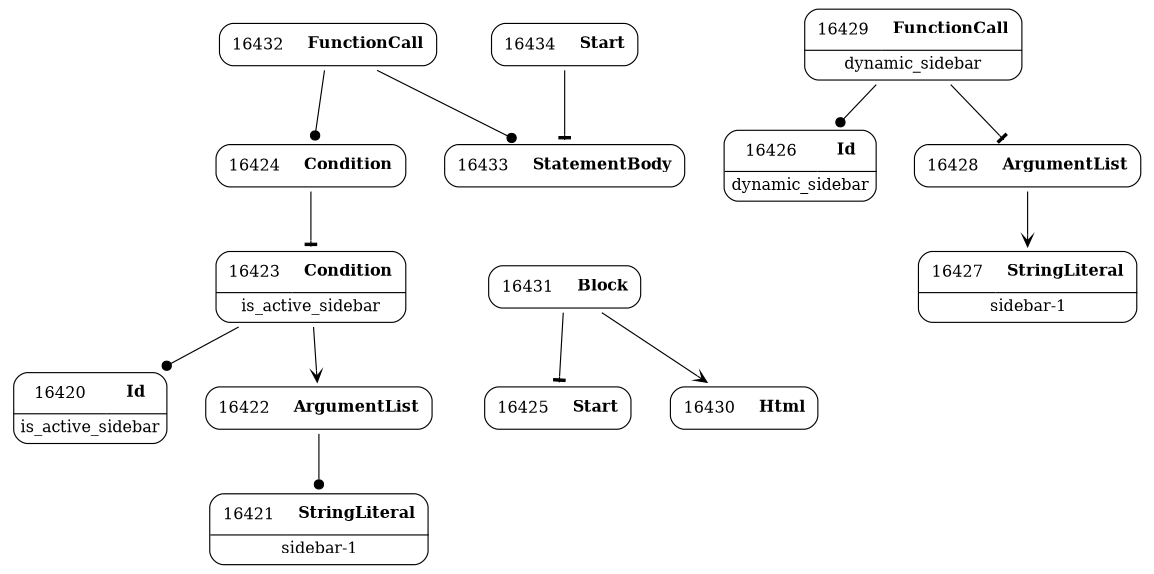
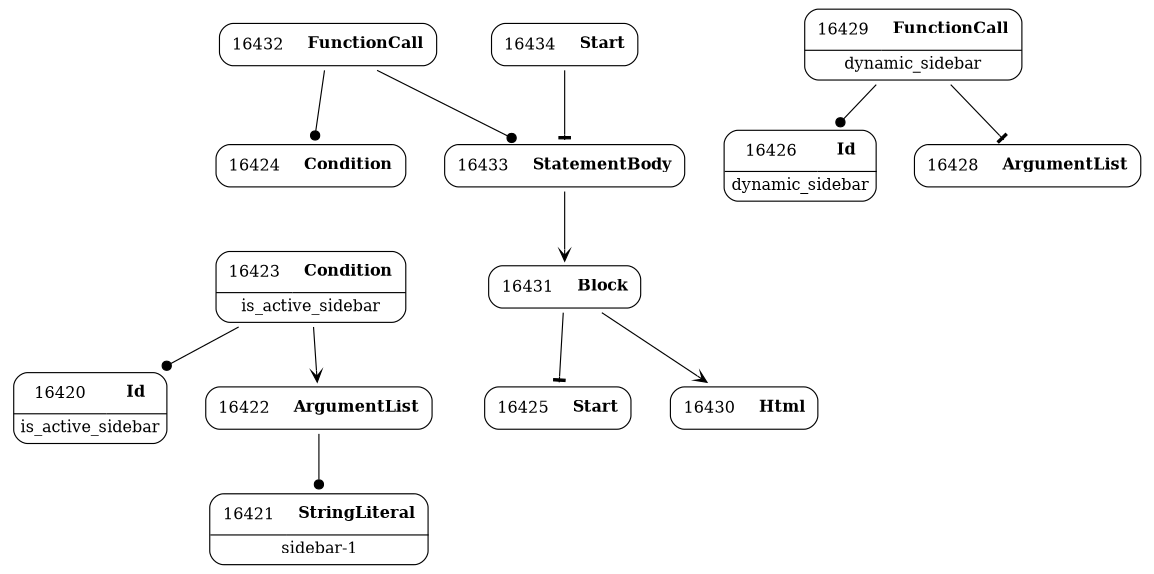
(311, 216) -> none
none -> (565, 220)
(1028, 287) -> none
